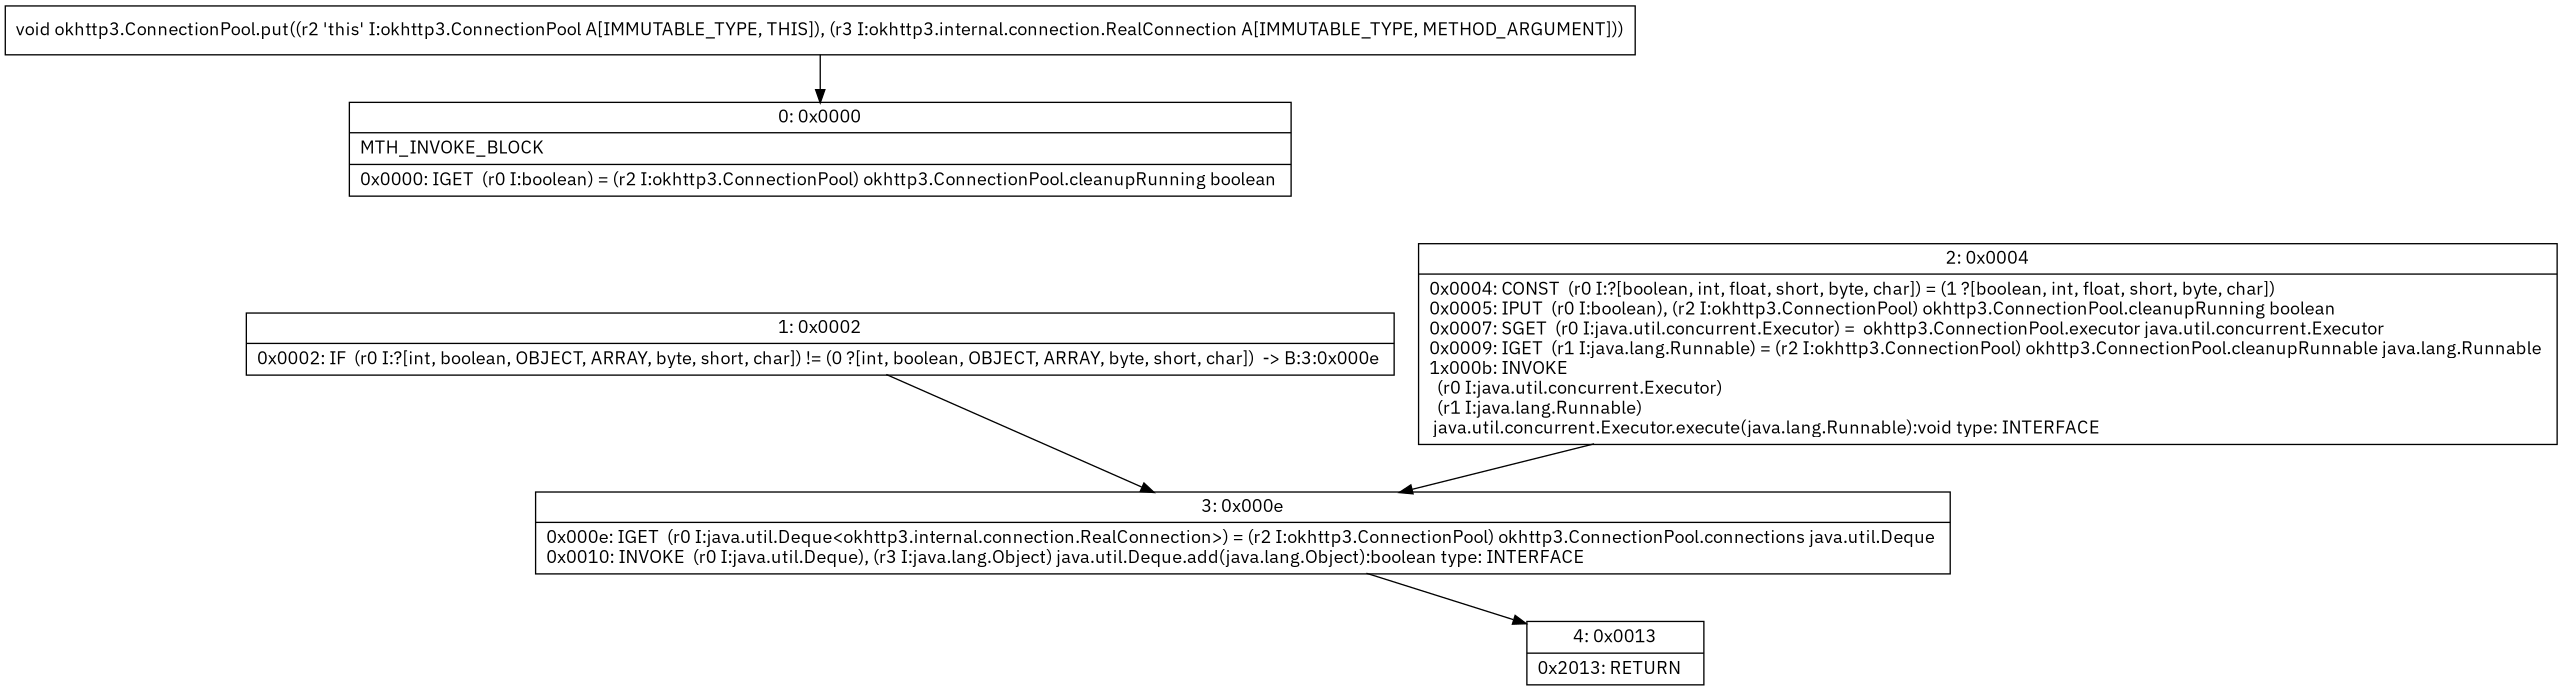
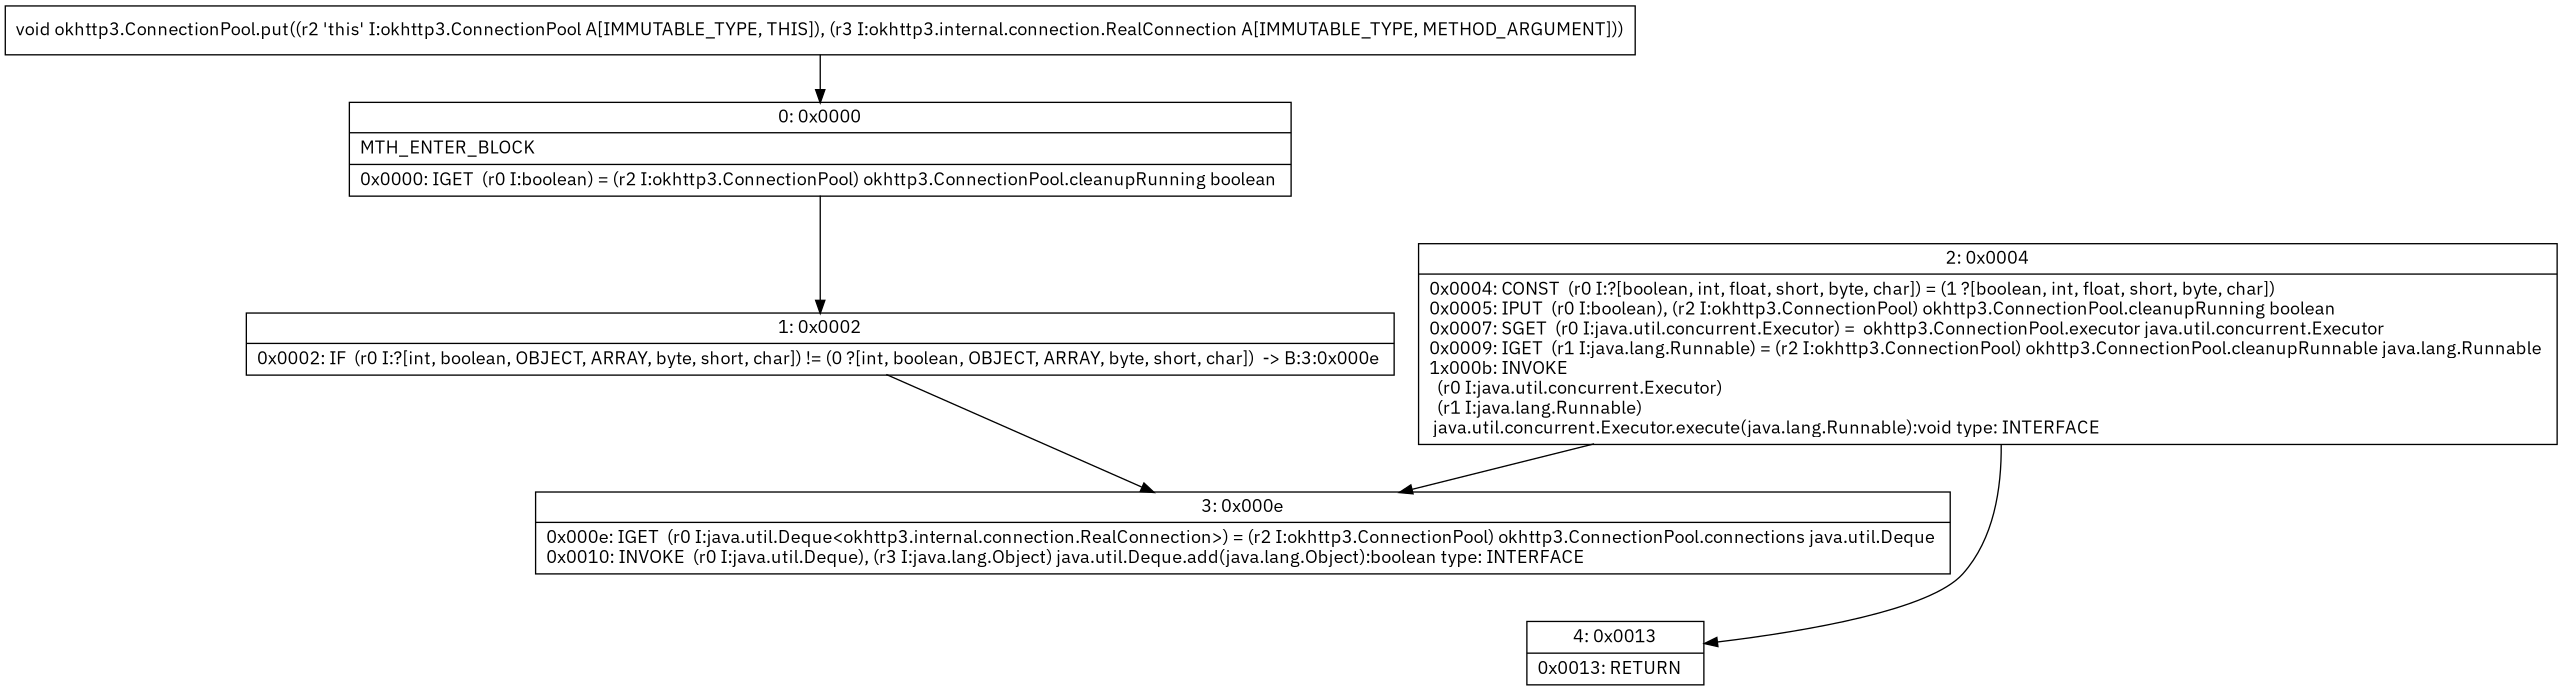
(452, 148) -> (448, 148)
none -> (820, 248)
(1440, 596) -> (1911, 603)
(1615, 668) -> (1615, 668)
